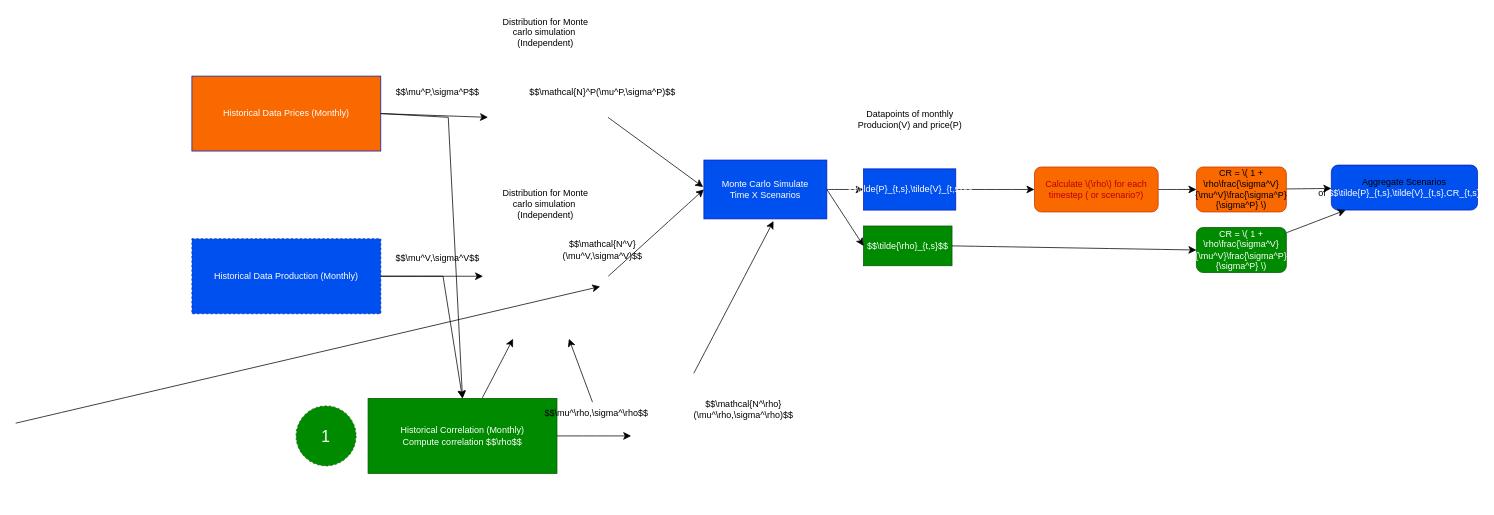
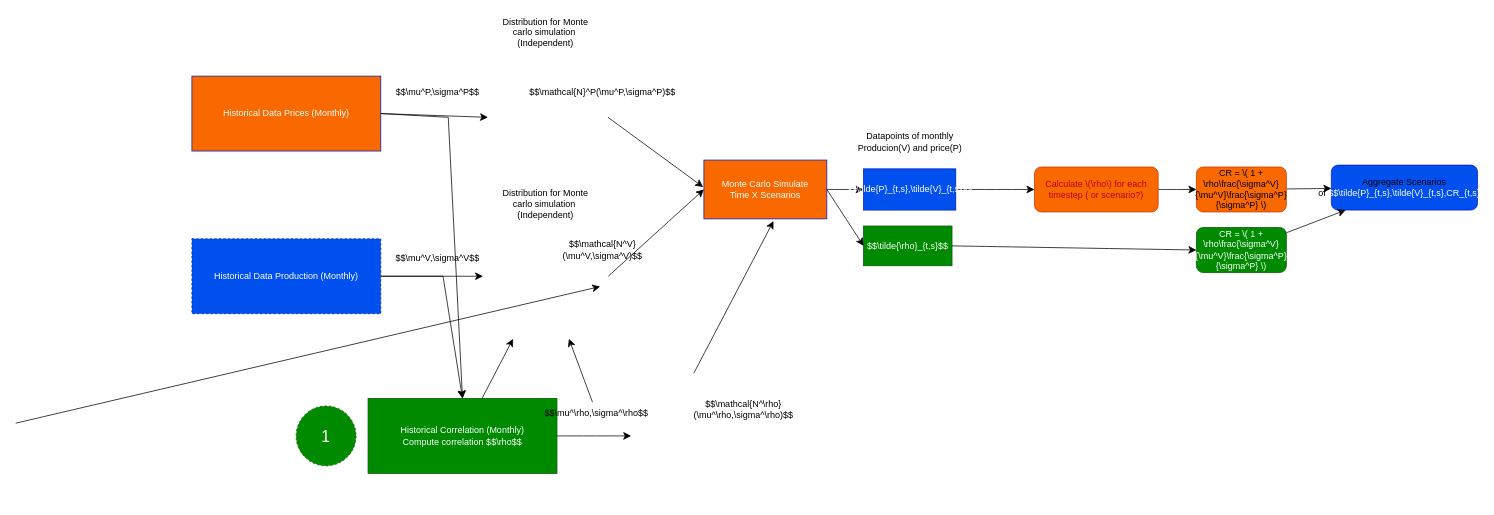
(910, 120) -> (910, 142)
(765, 190) -> (765, 190)
